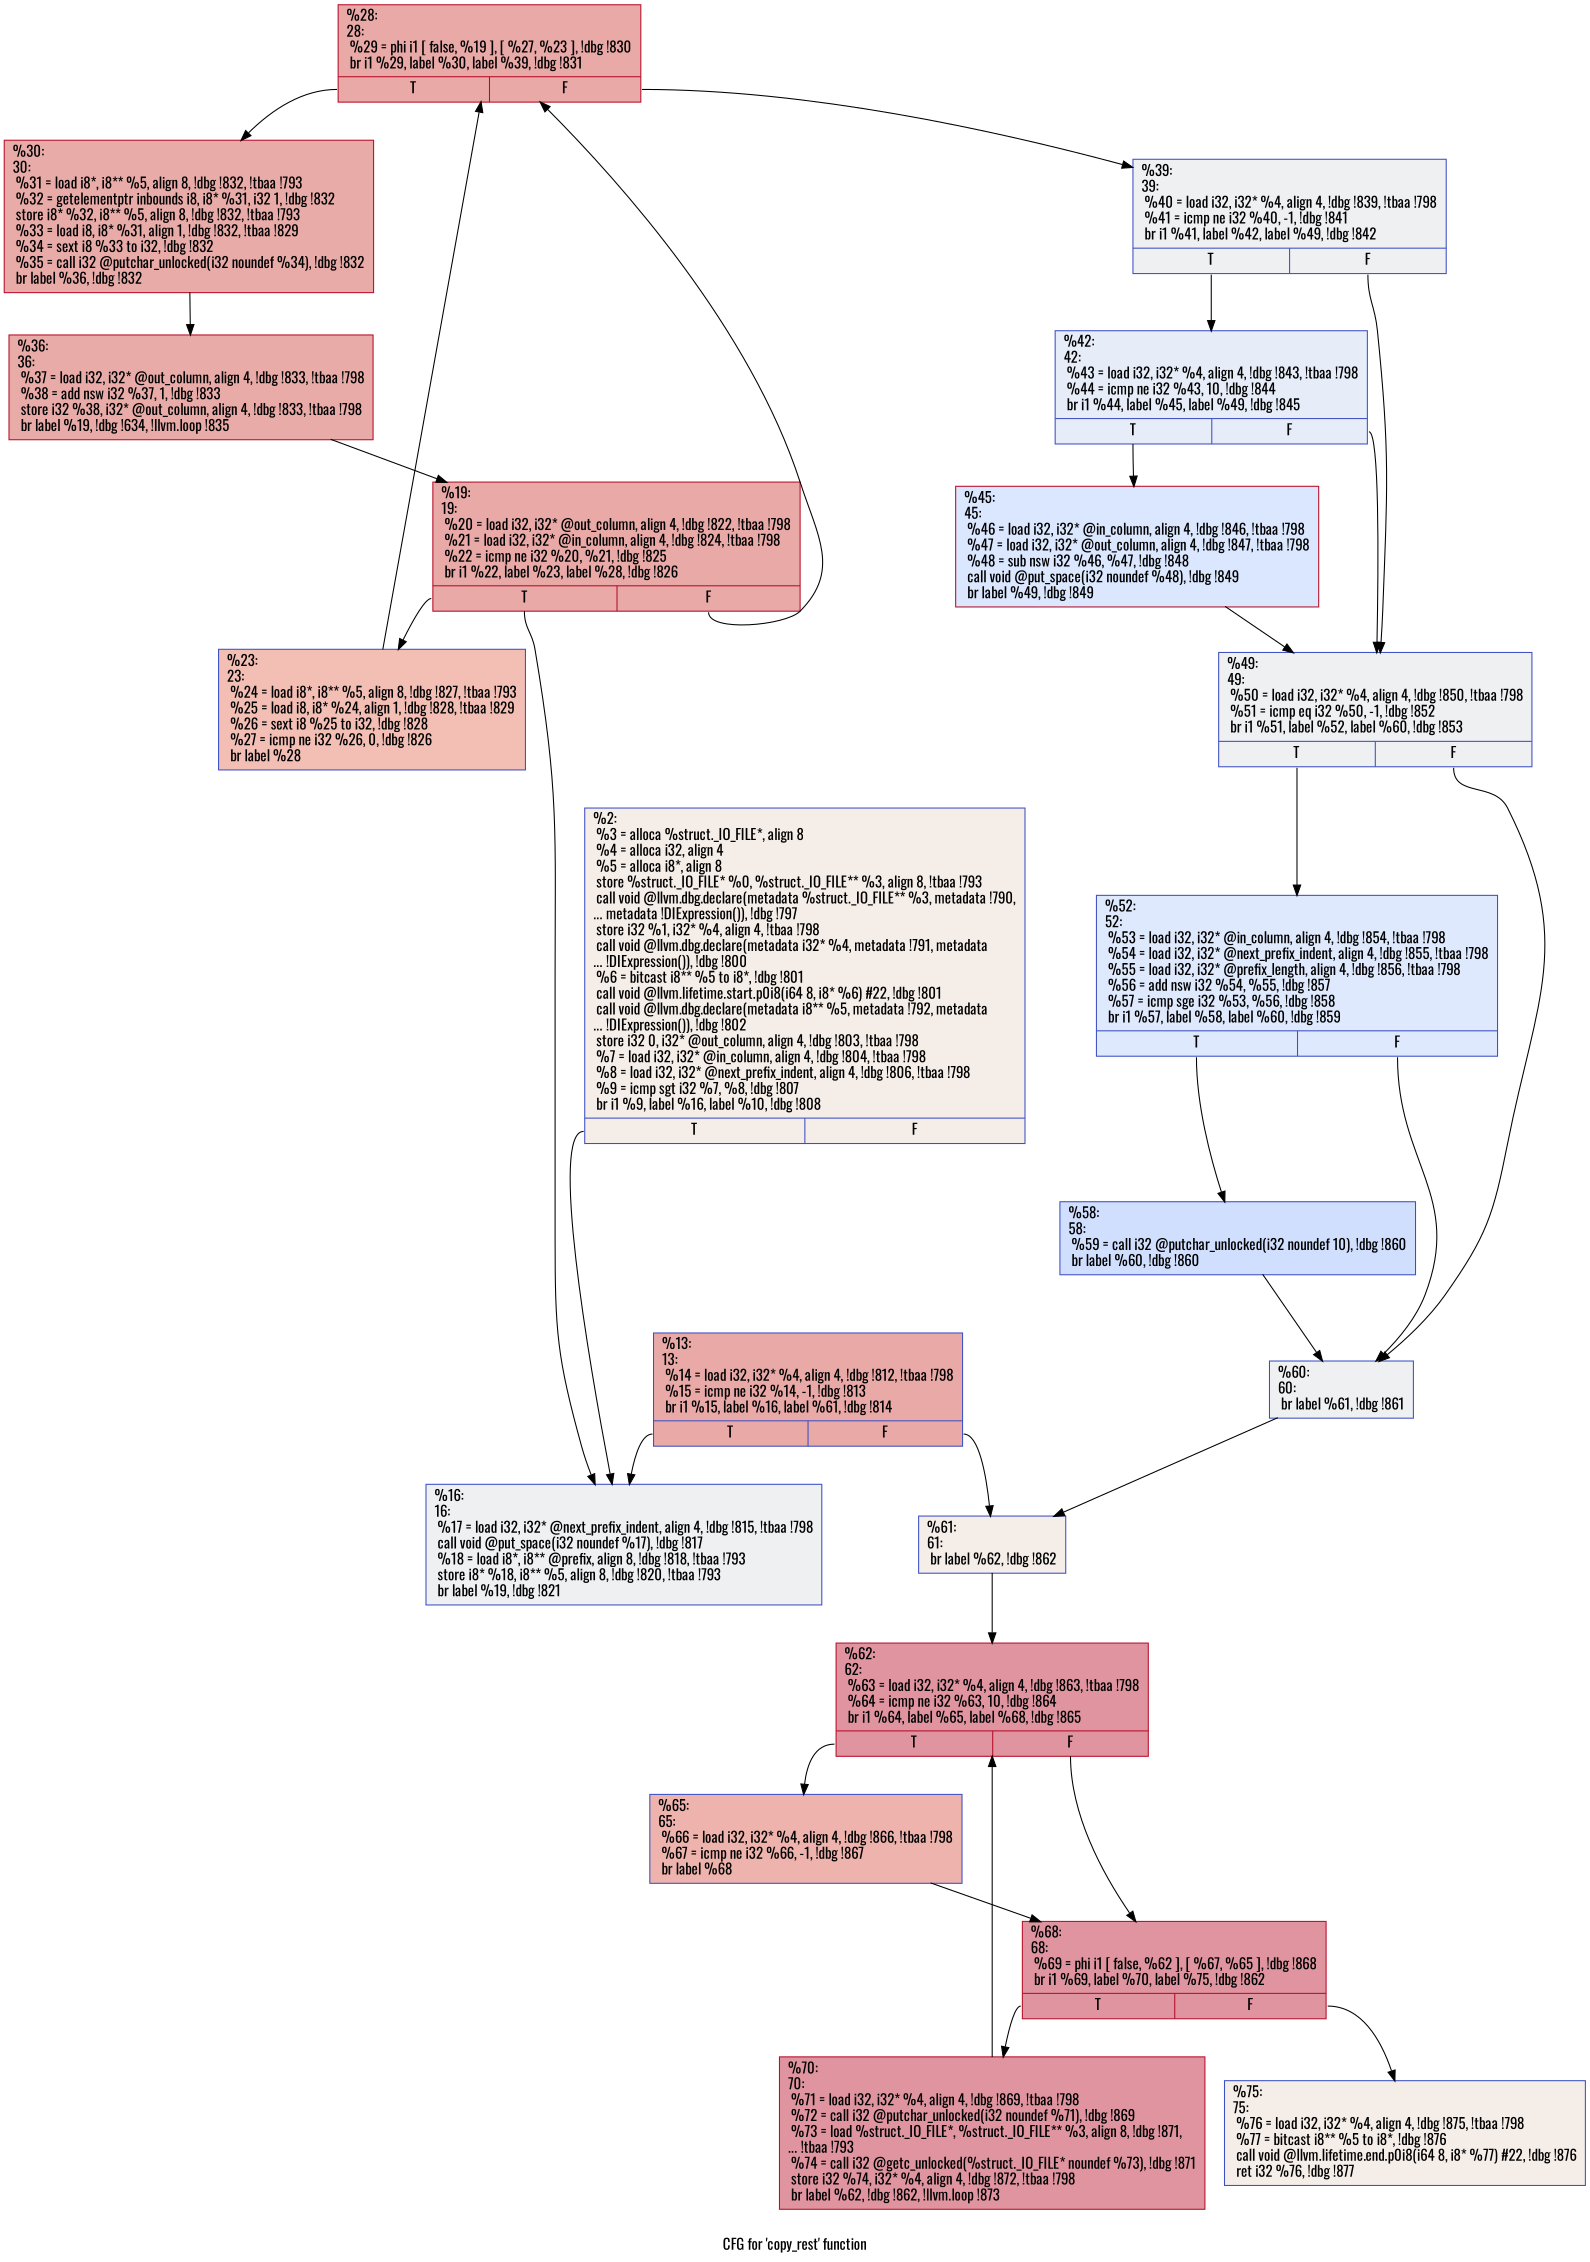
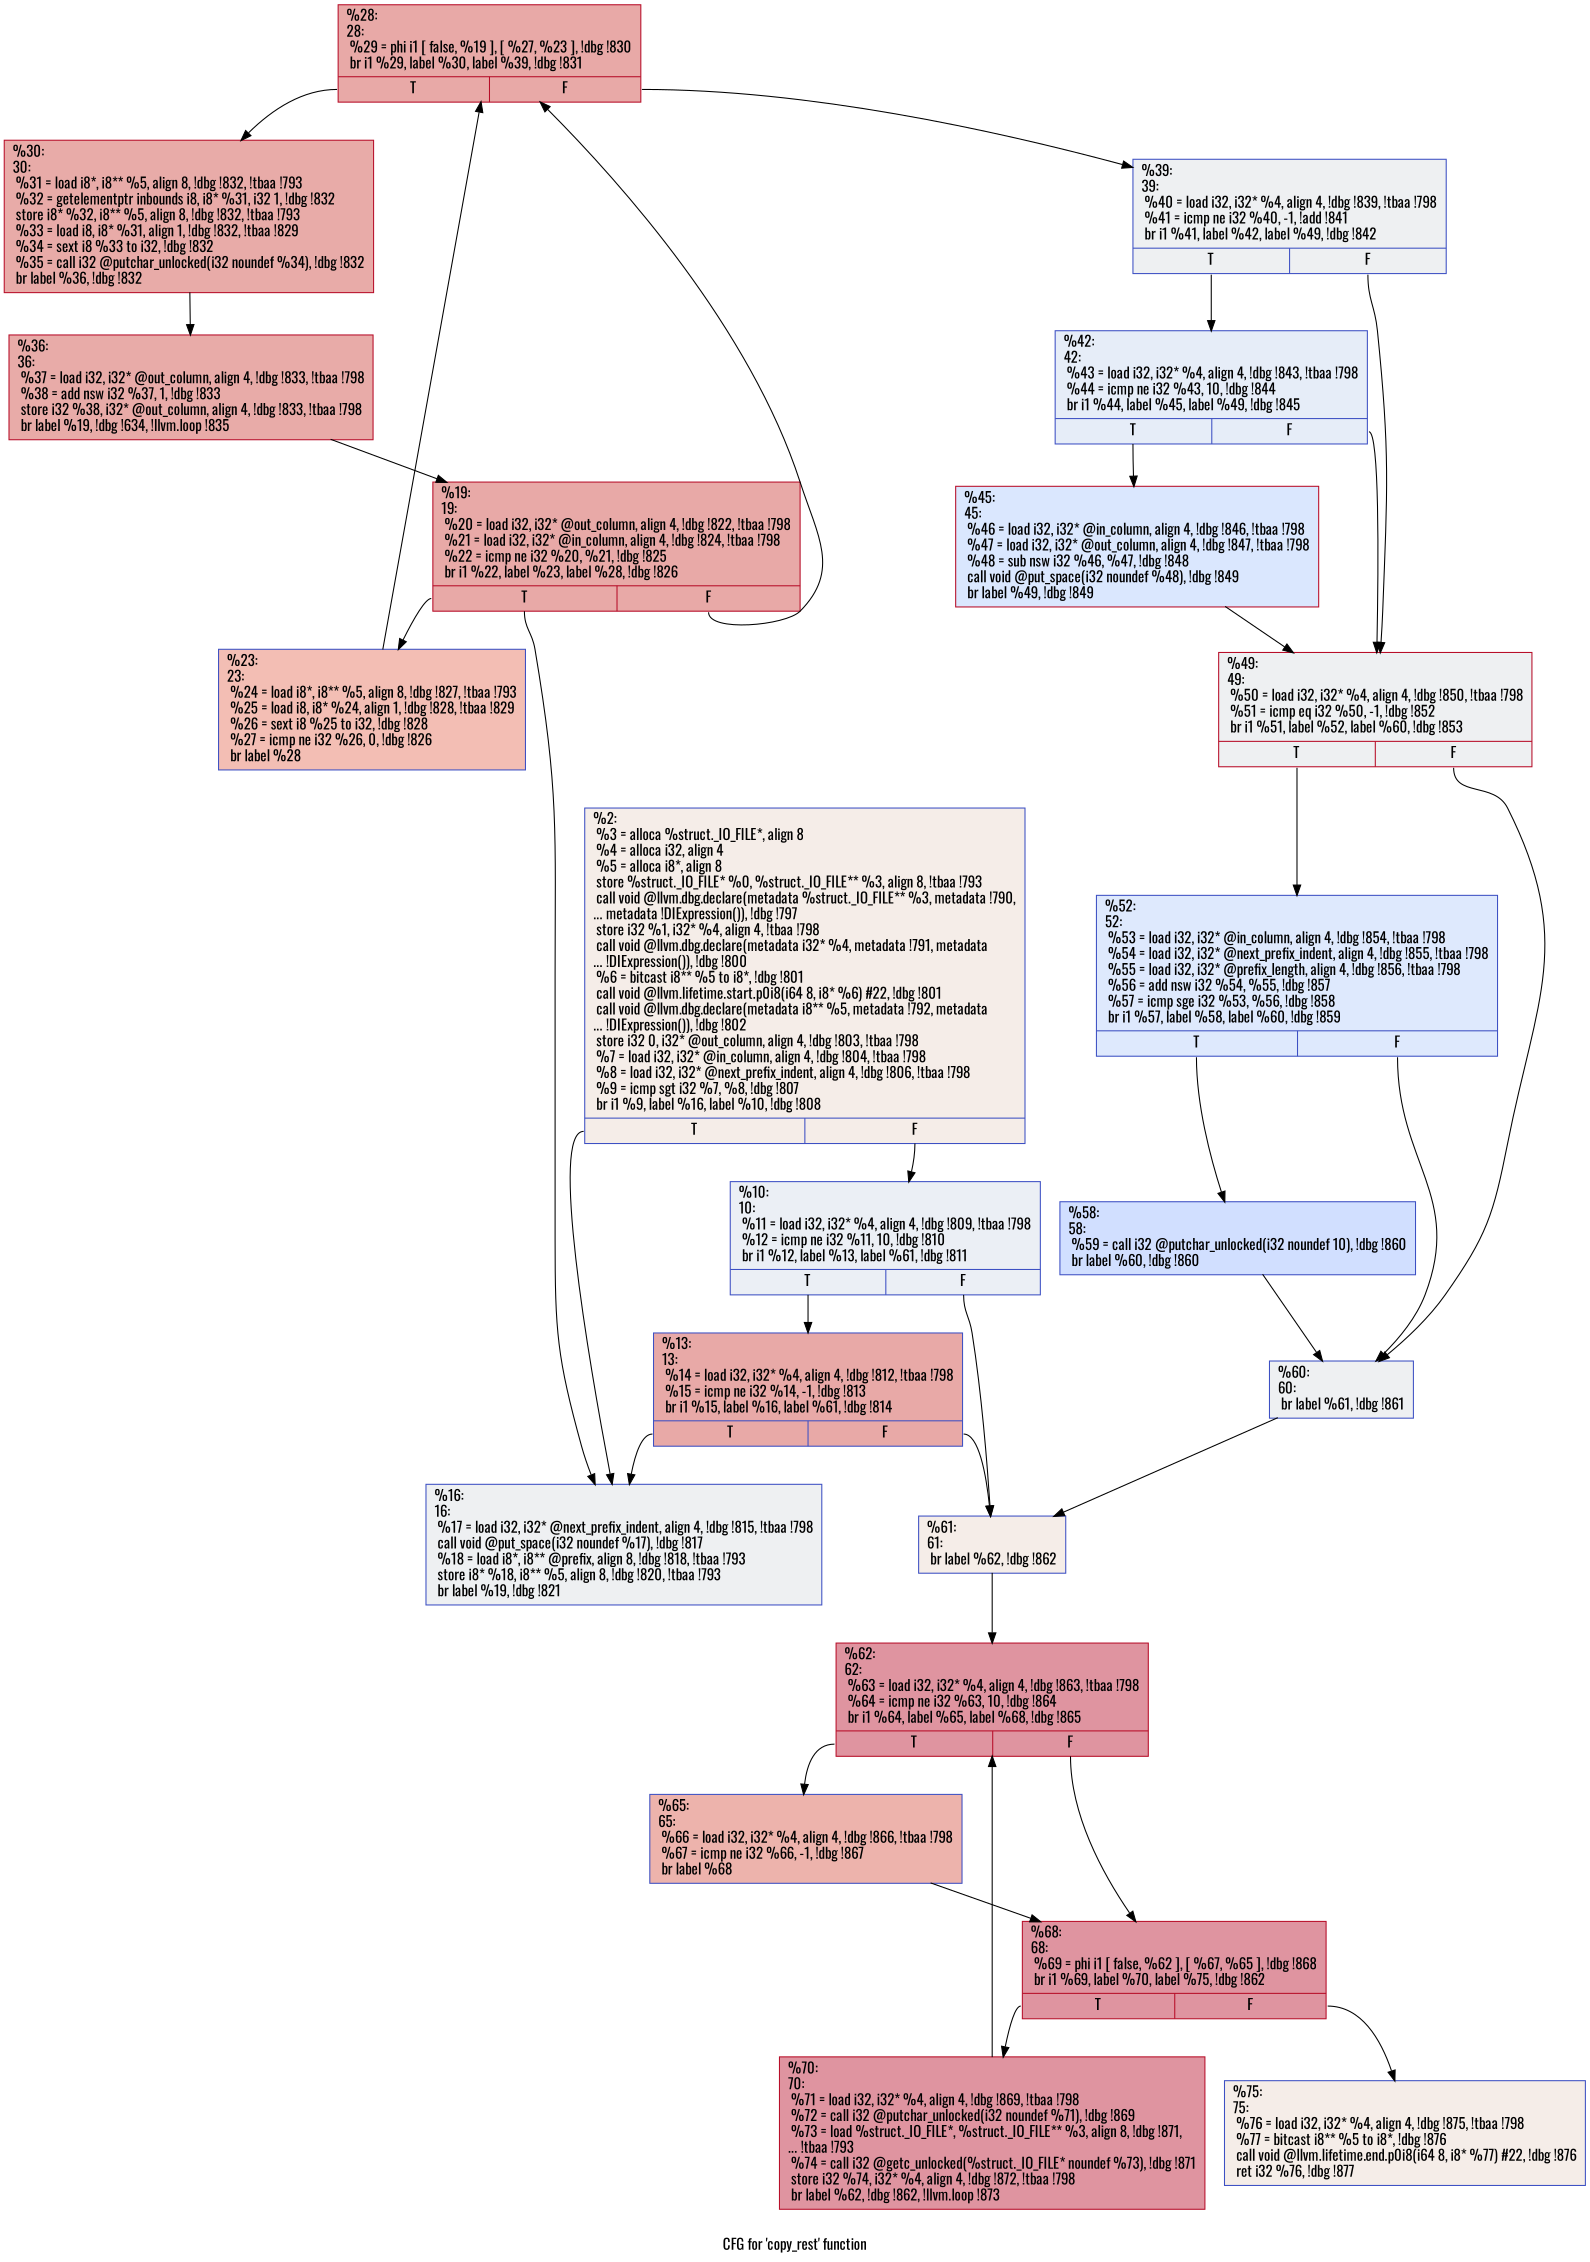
(1245, 219) -> (1245, 219)
(1375, 710) -> (1375, 710)
none -> (885, 1238)
